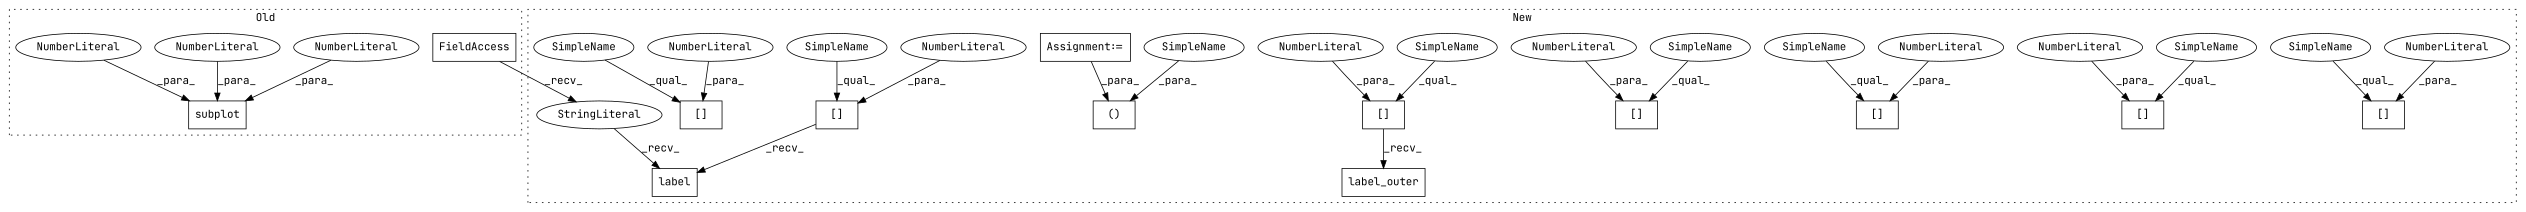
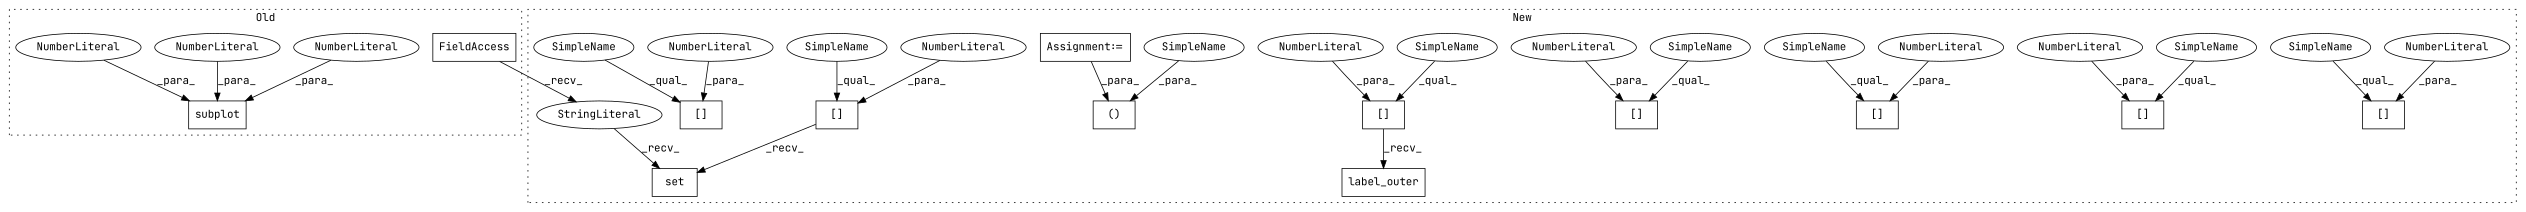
(675, 182) -> (675, 182)
